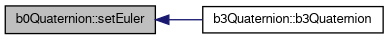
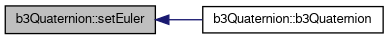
(80, 20) -> (80, 20)
